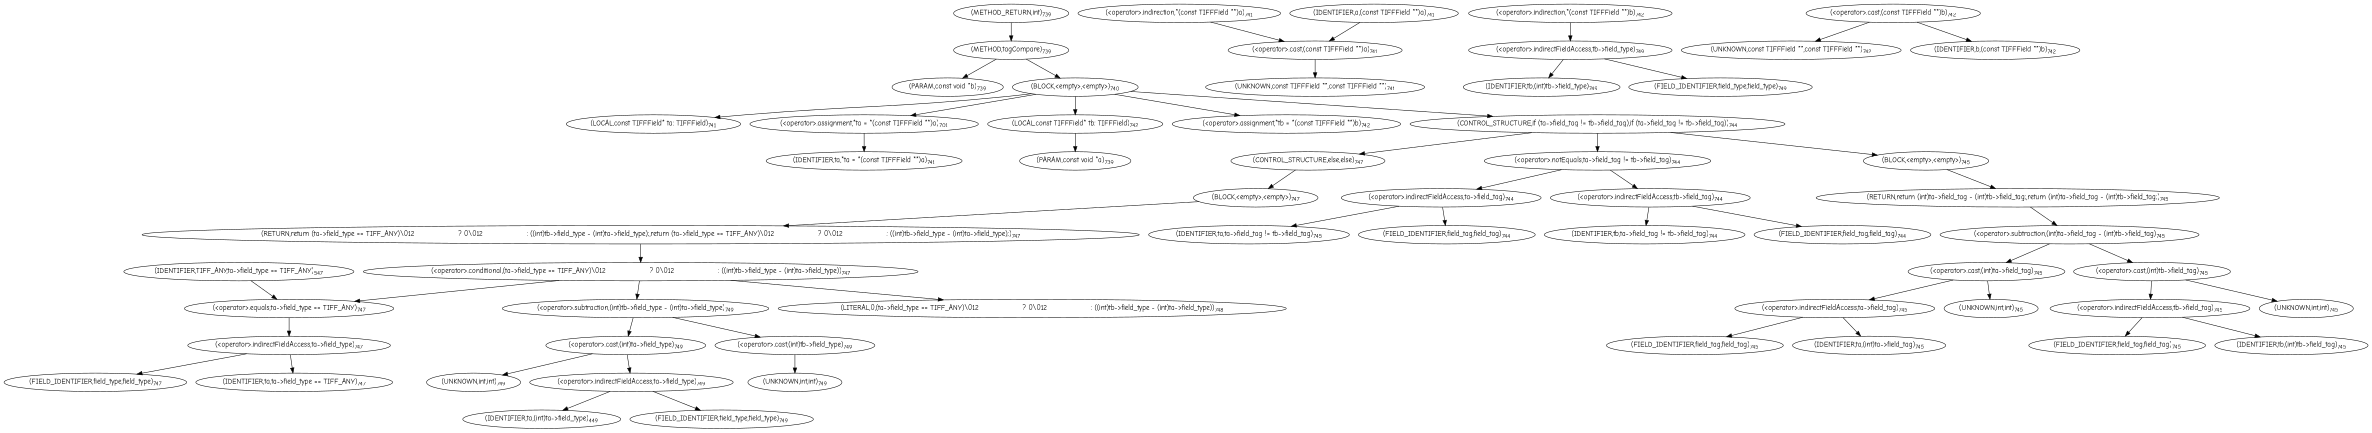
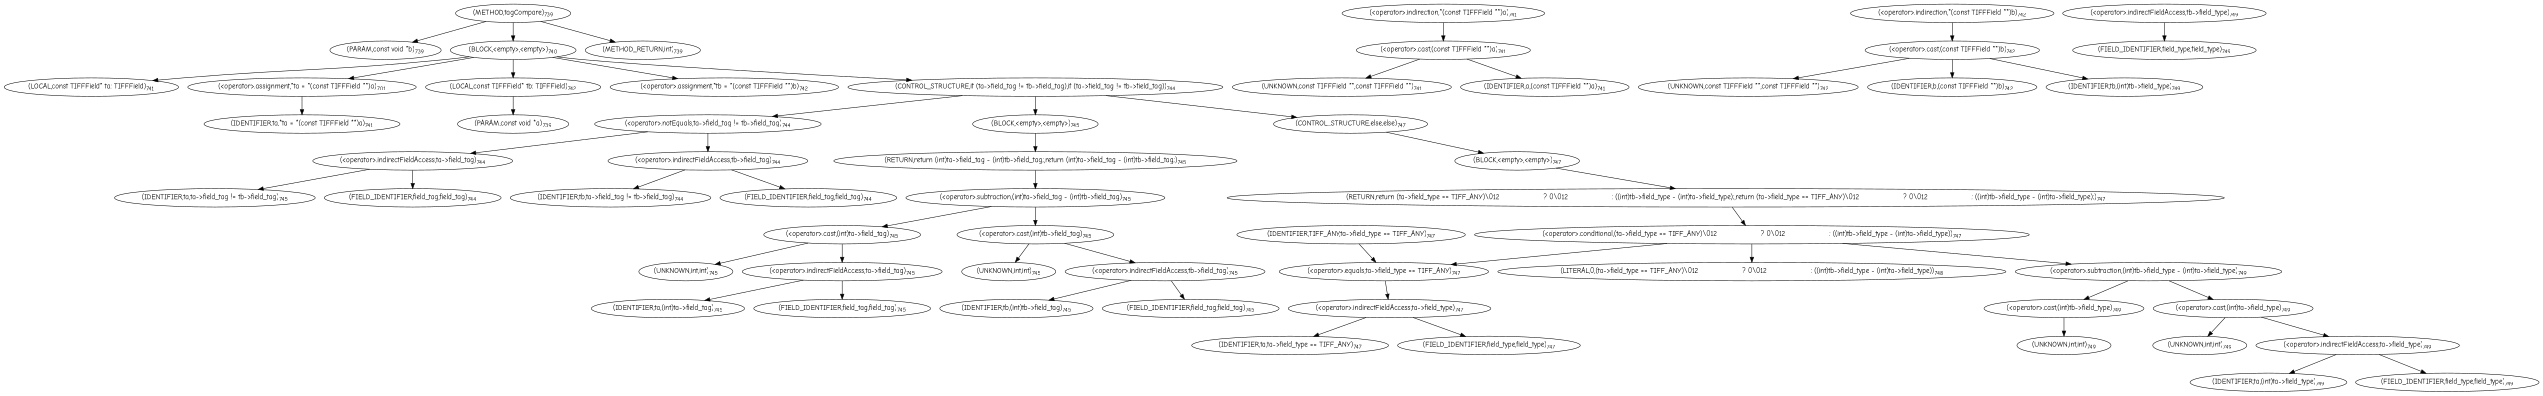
(1011, 29) -> (575, 31)
(1570, 29) -> (1952, 29)
(1347, 30) -> (1492, 68)
(1558, 67) -> (2036, 68)
(319, 271) -> (1431, 234)
(594, 418) -> (2320, 382)
